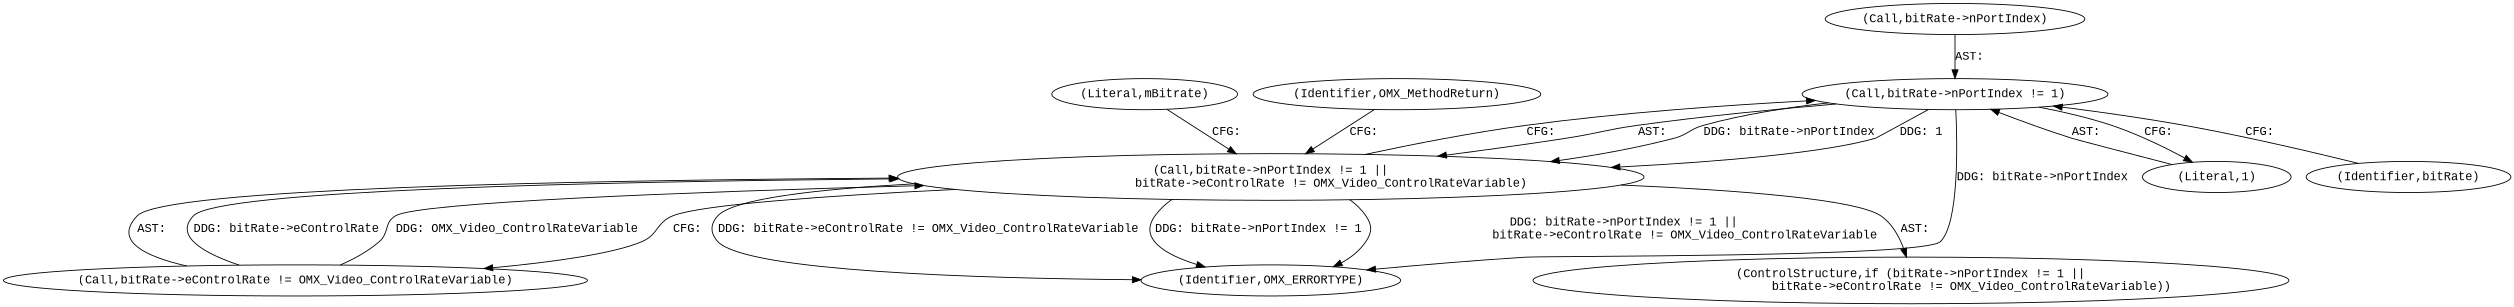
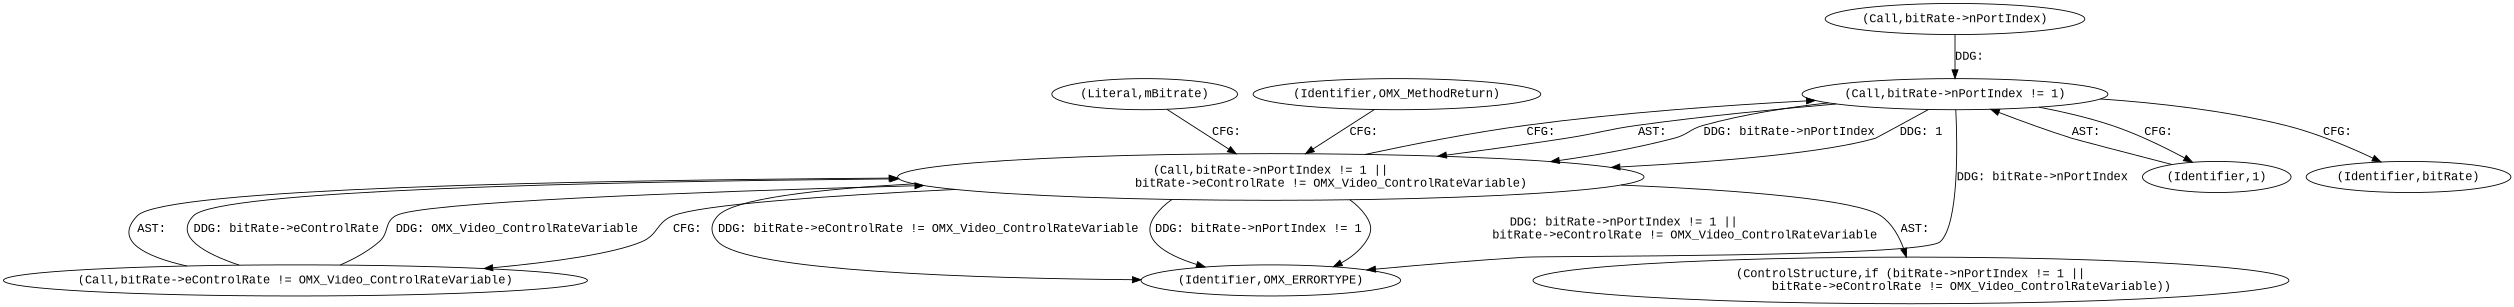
(1973, 57) -> (1973, 57)
(2211, 130) -> (2240, 116)
(2217, 177) -> (2217, 177)
